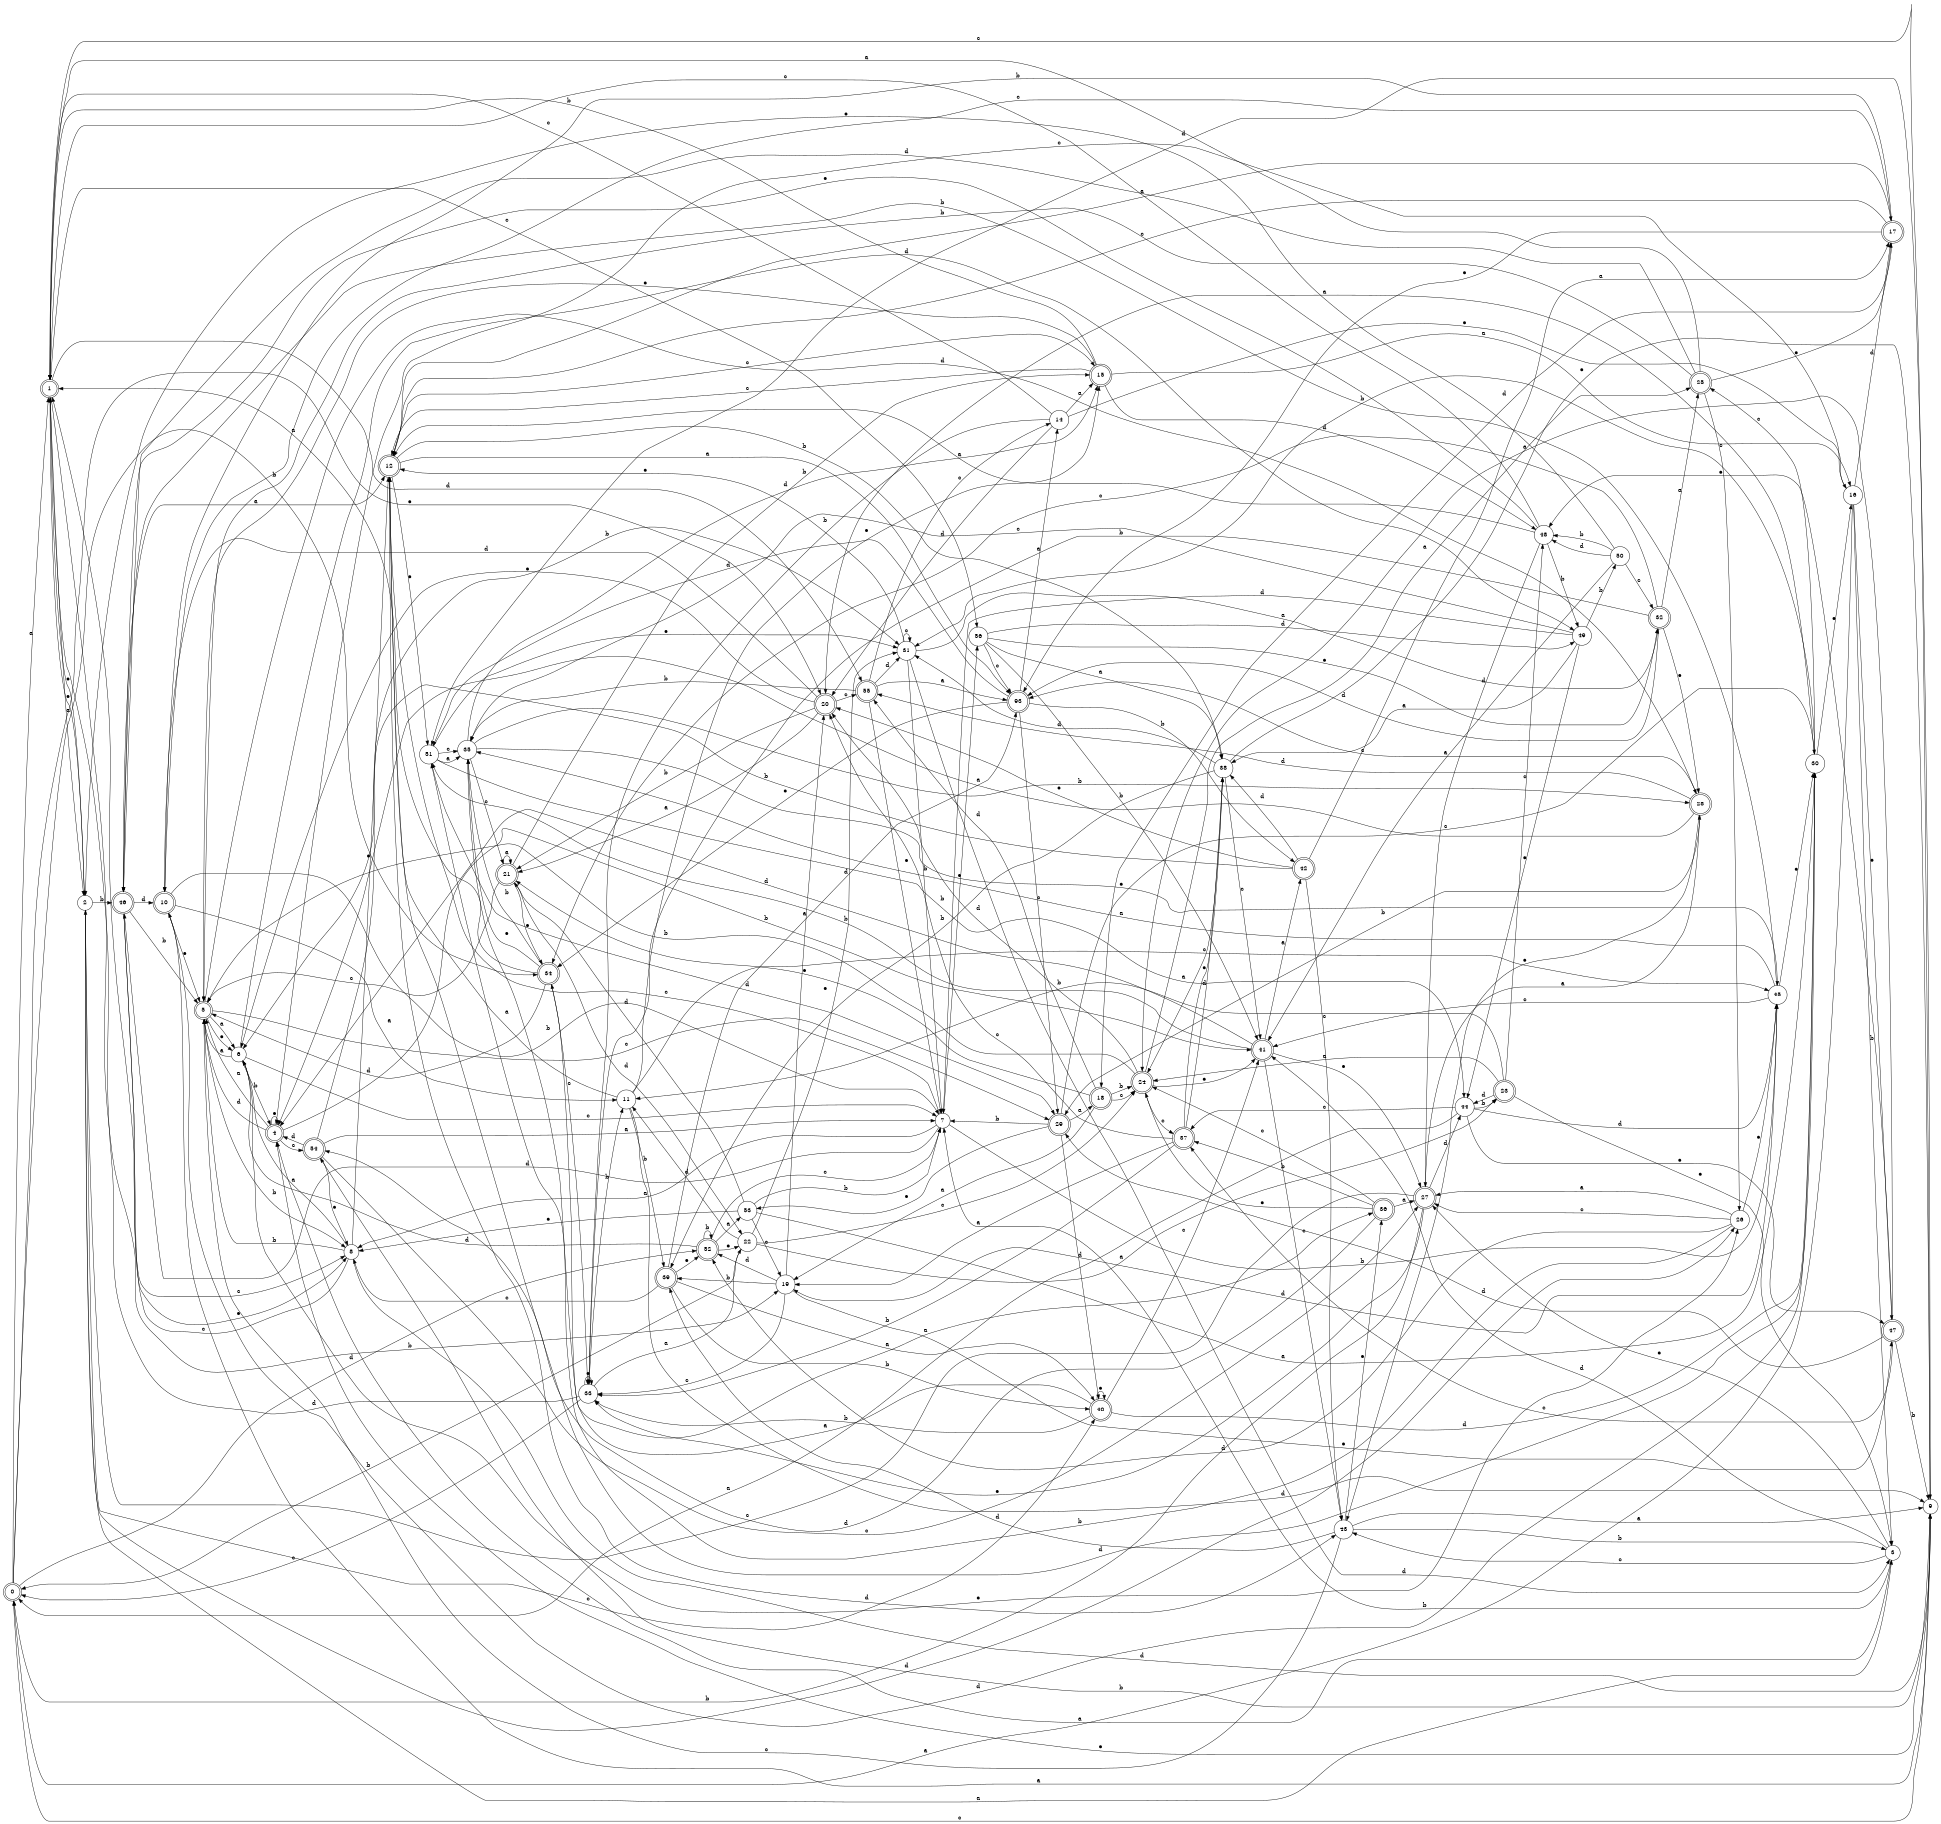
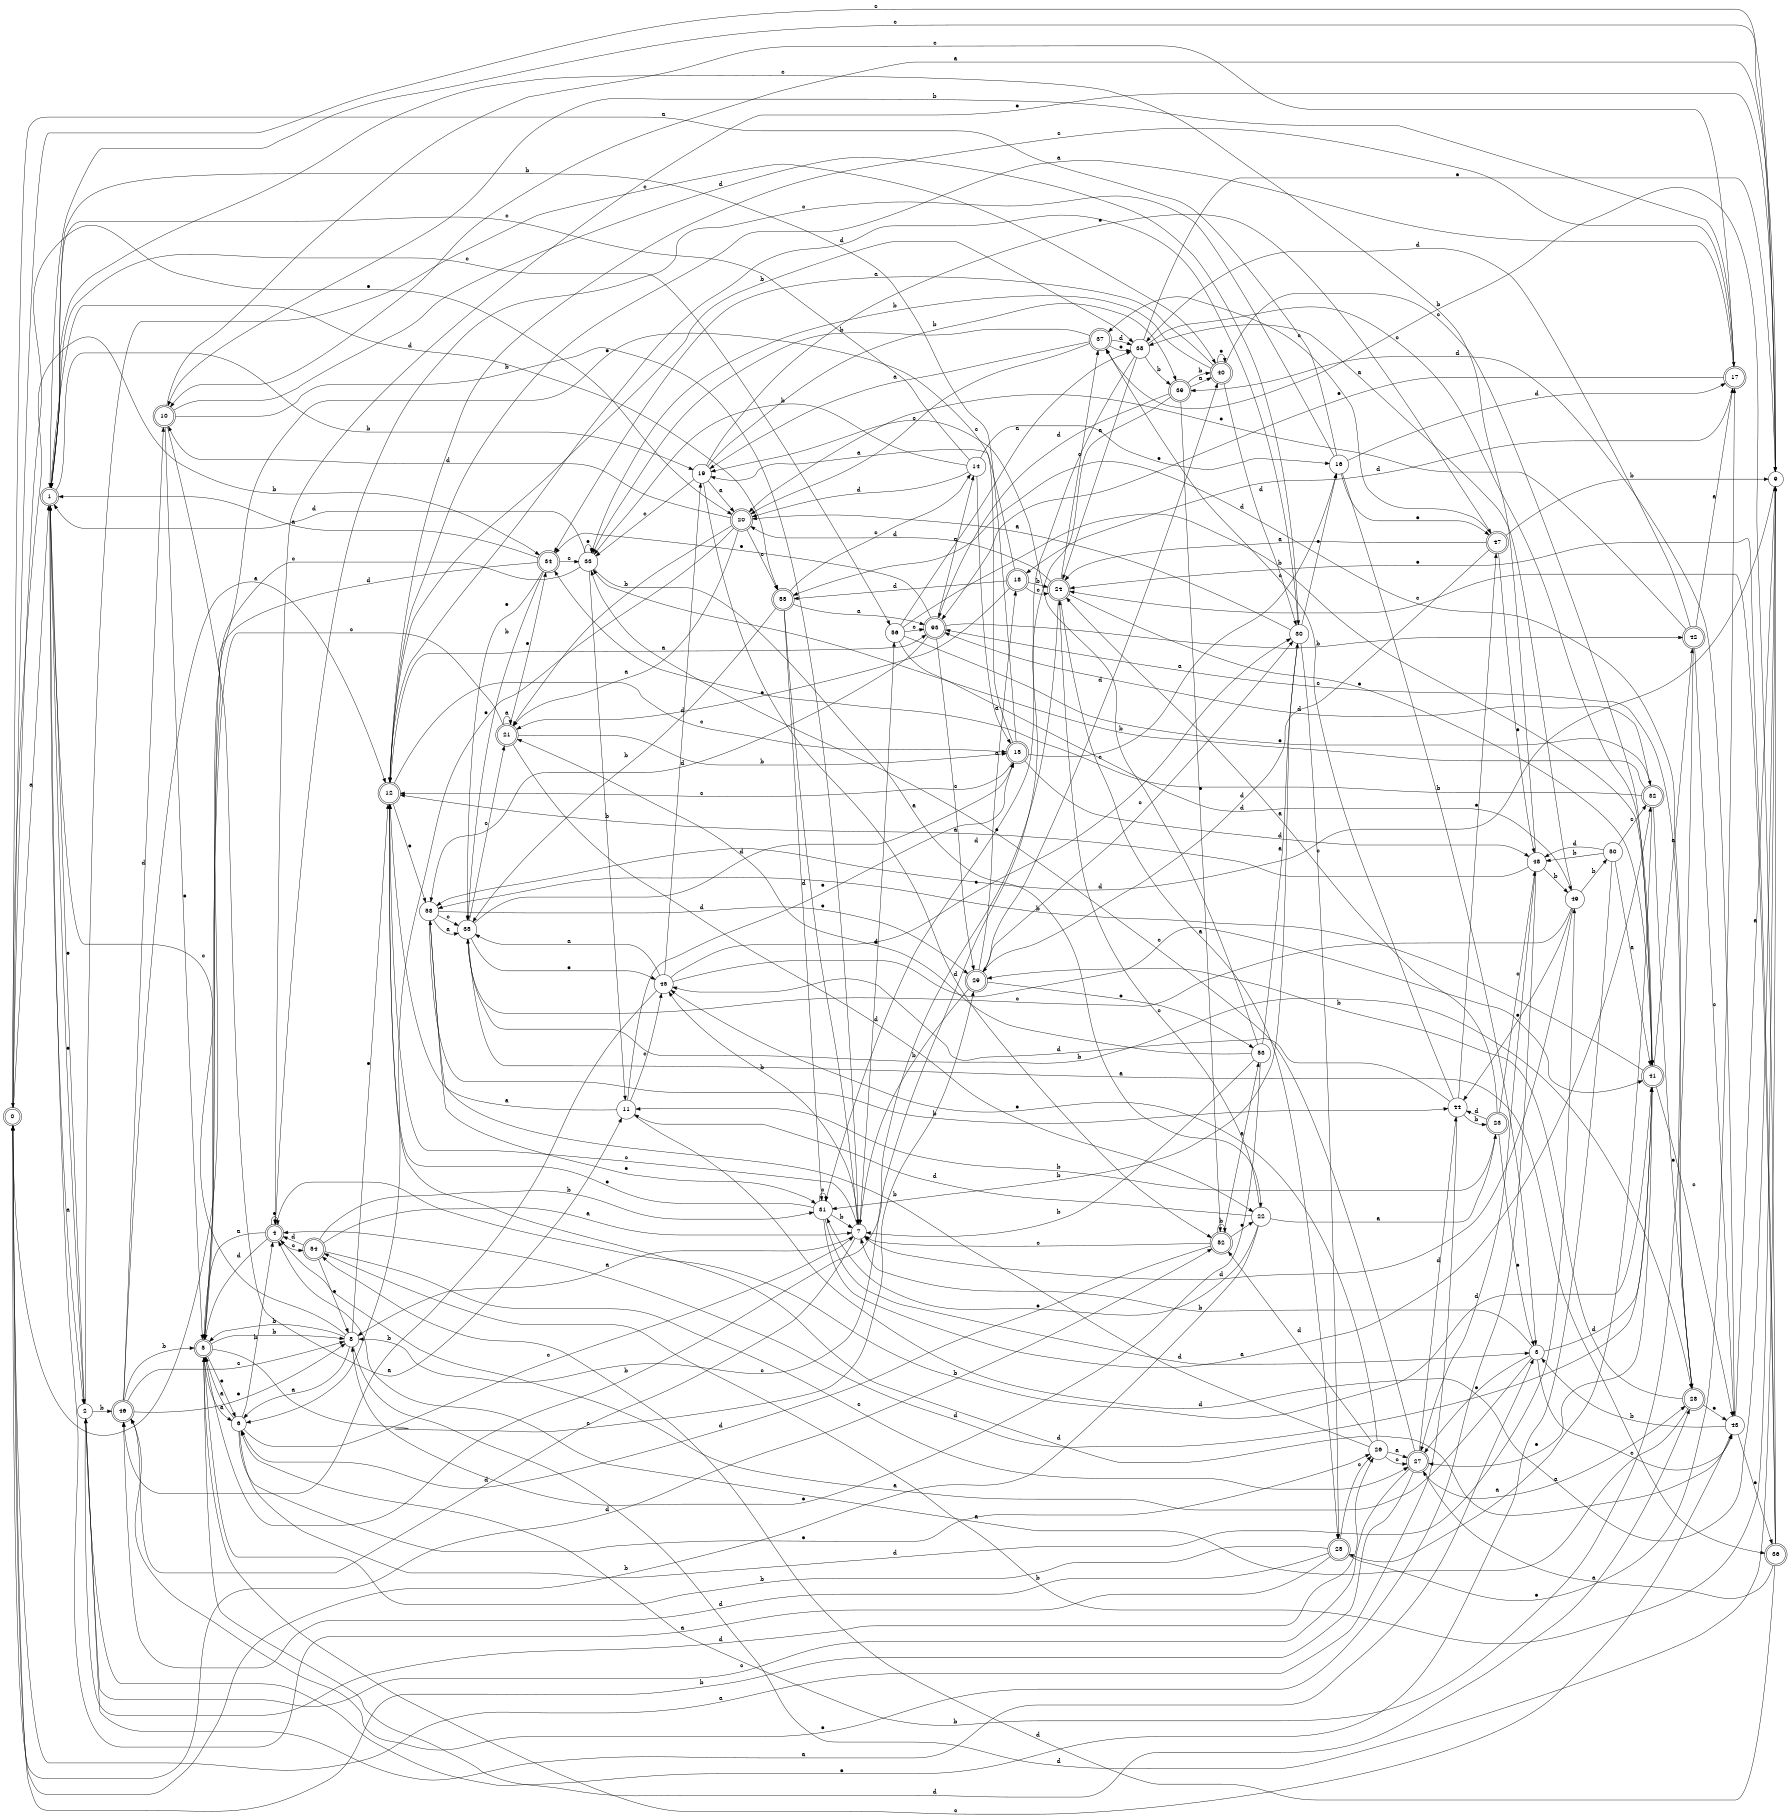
(429, 755) -> (429, 911)
(649, 1185) -> none
